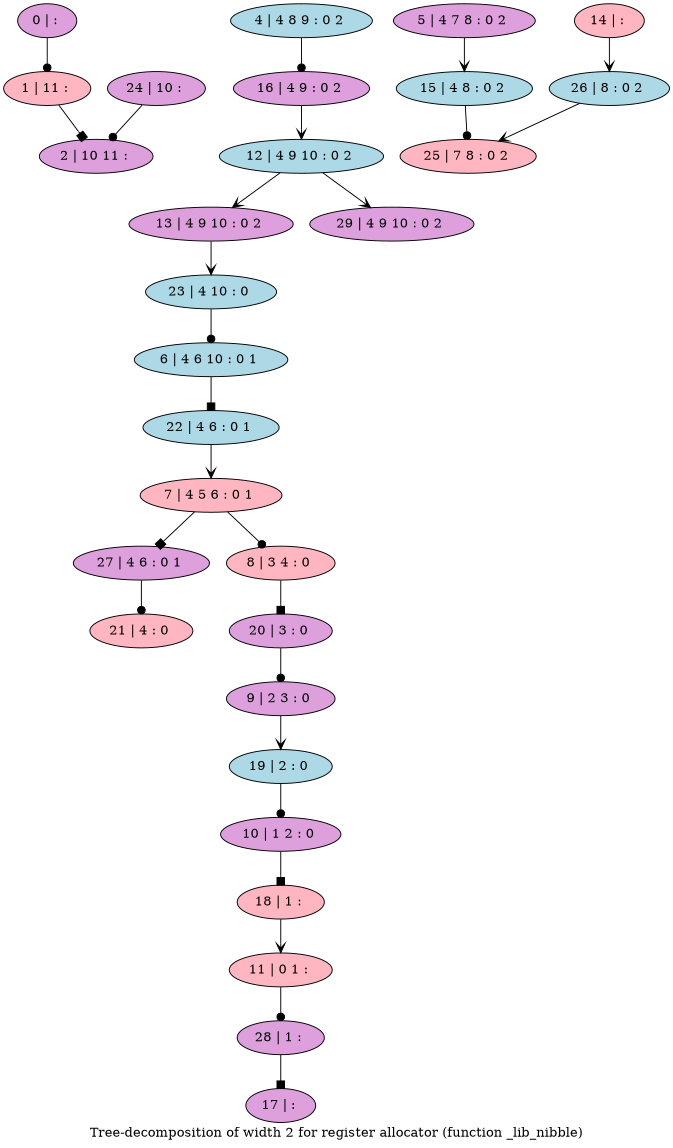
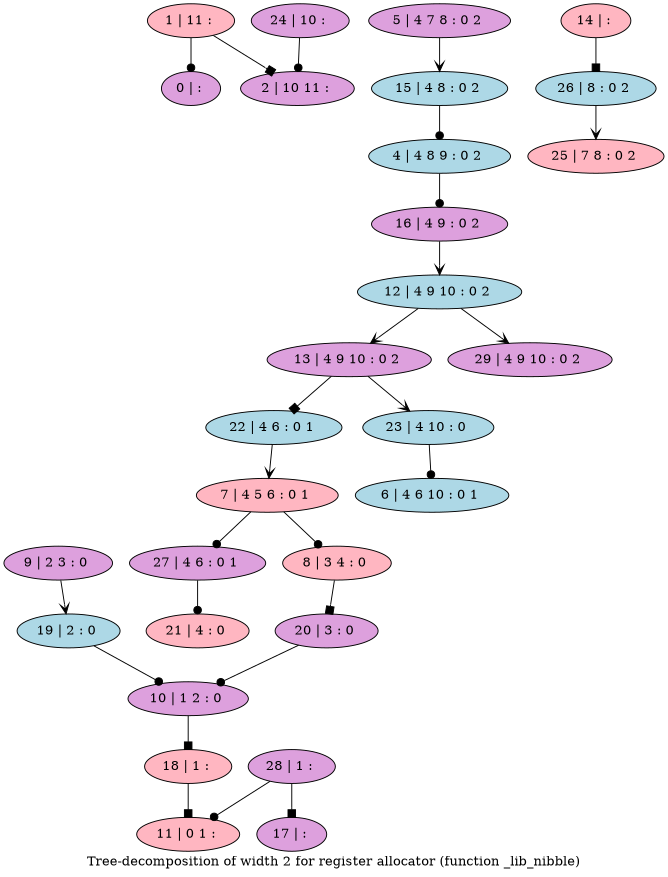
(609, 50) -> (596, 50)
(47, 51) -> (191, 51)
(466, 119) -> (440, 119)
(211, 389) -> (315, 391)
(180, 526) -> (235, 527)
(281, 661) -> (261, 663)
(281, 931) -> (188, 796)
(281, 1000) -> (244, 798)
